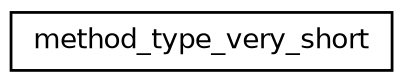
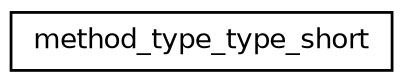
(202, 41) -> (202, 41)
